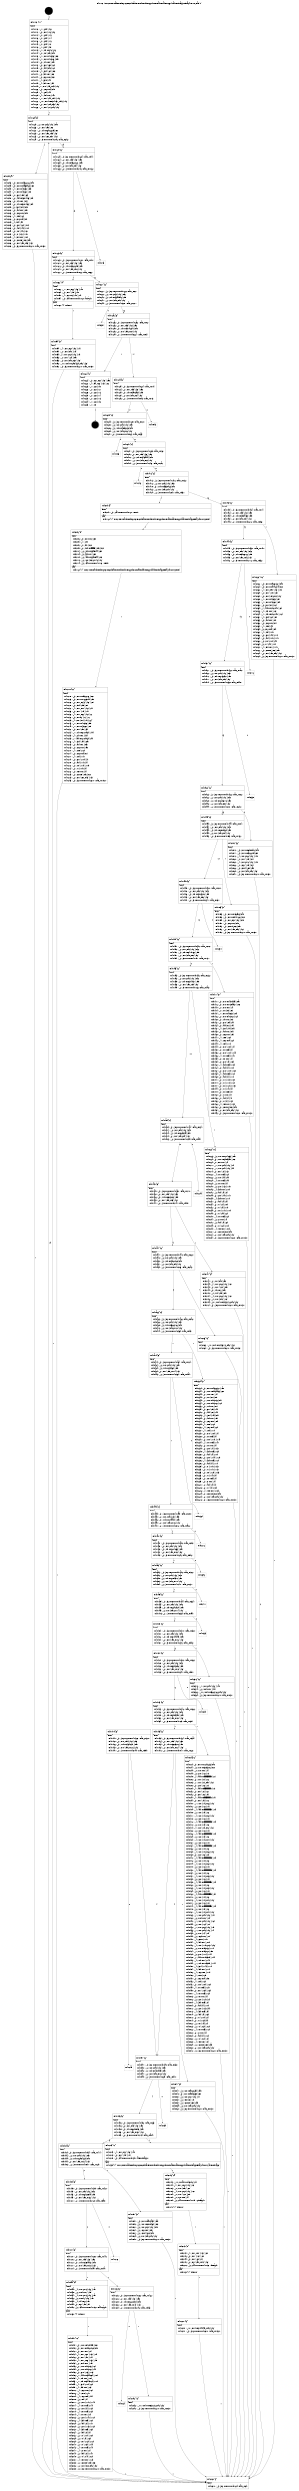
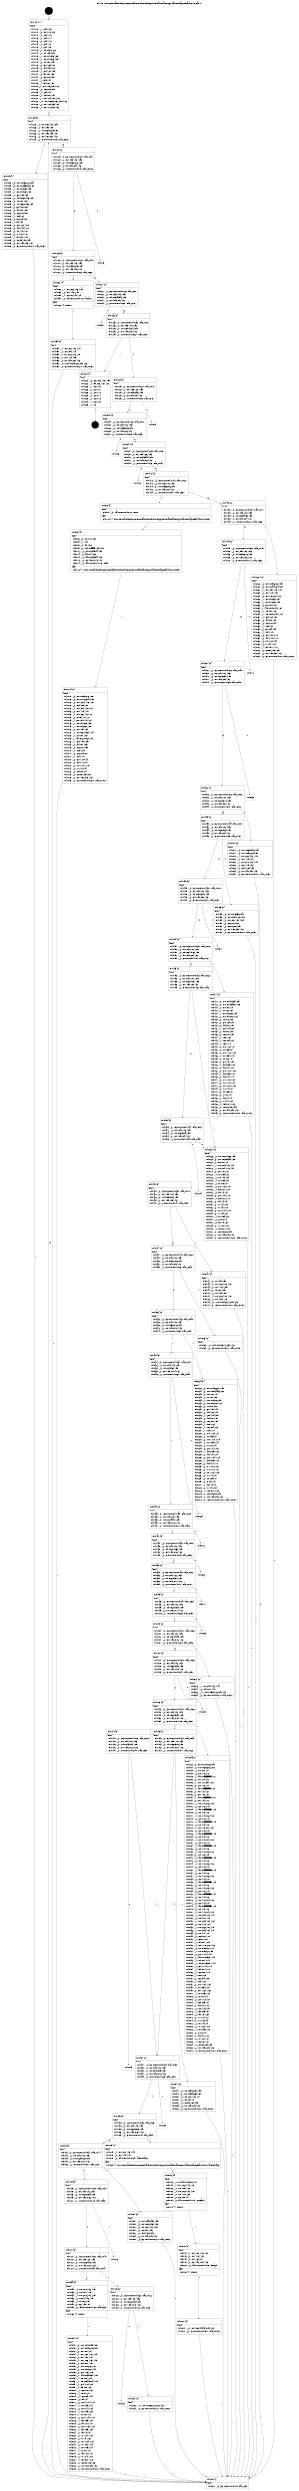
(176, 1161) -> (201, 1145)
